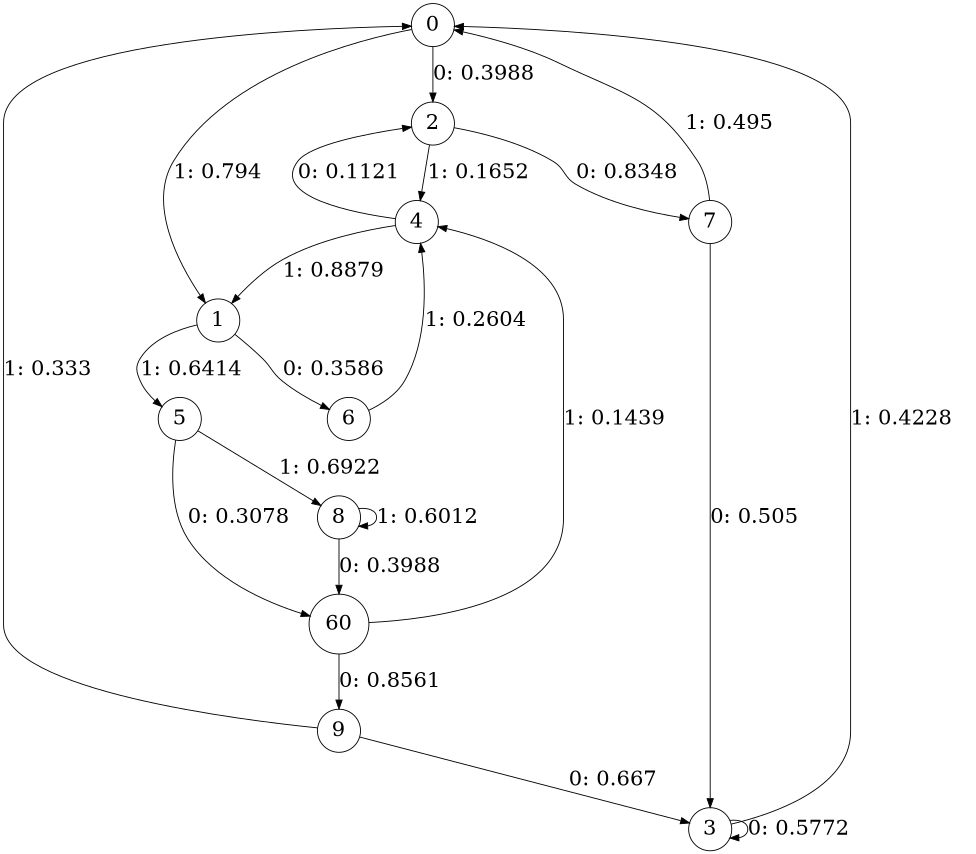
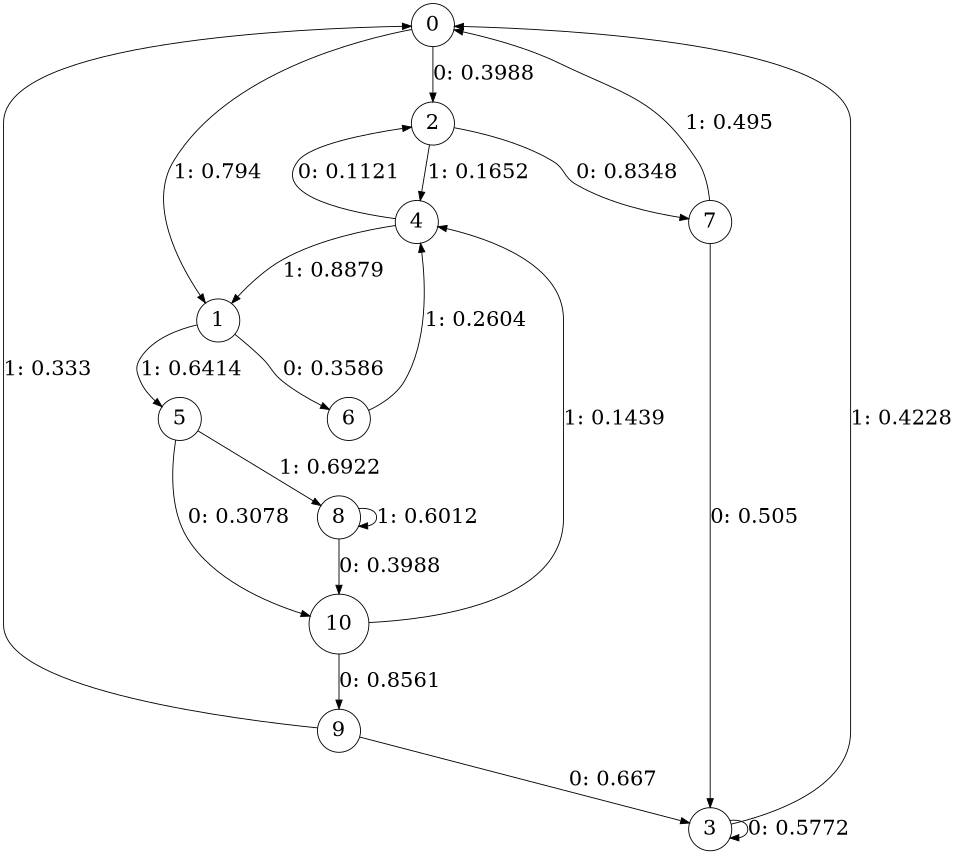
(339, 624) -> (339, 624)
